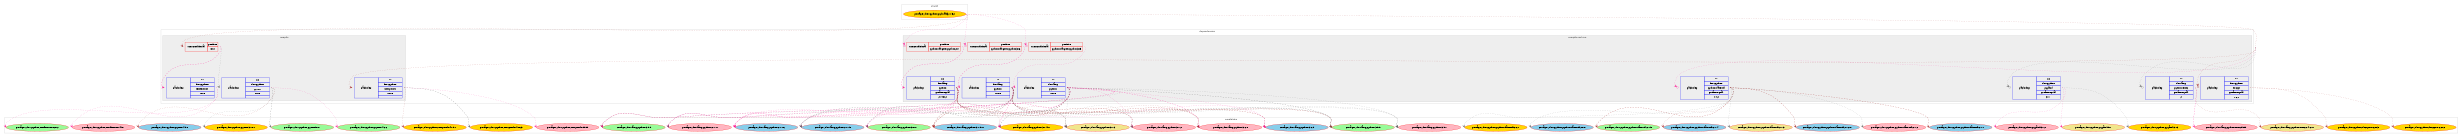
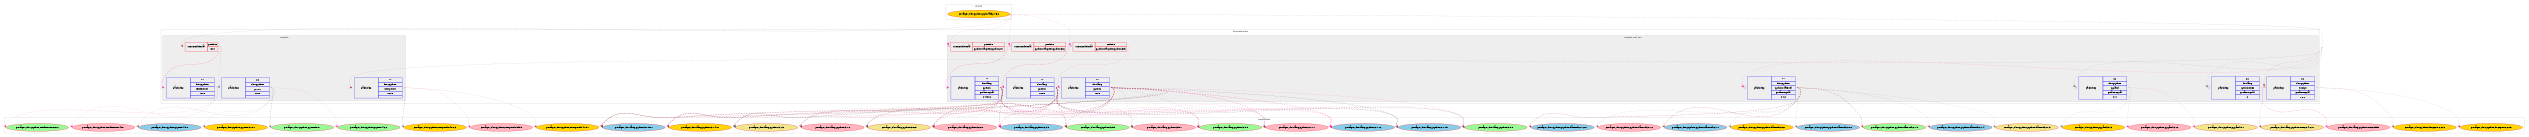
none -> (899, 127)
